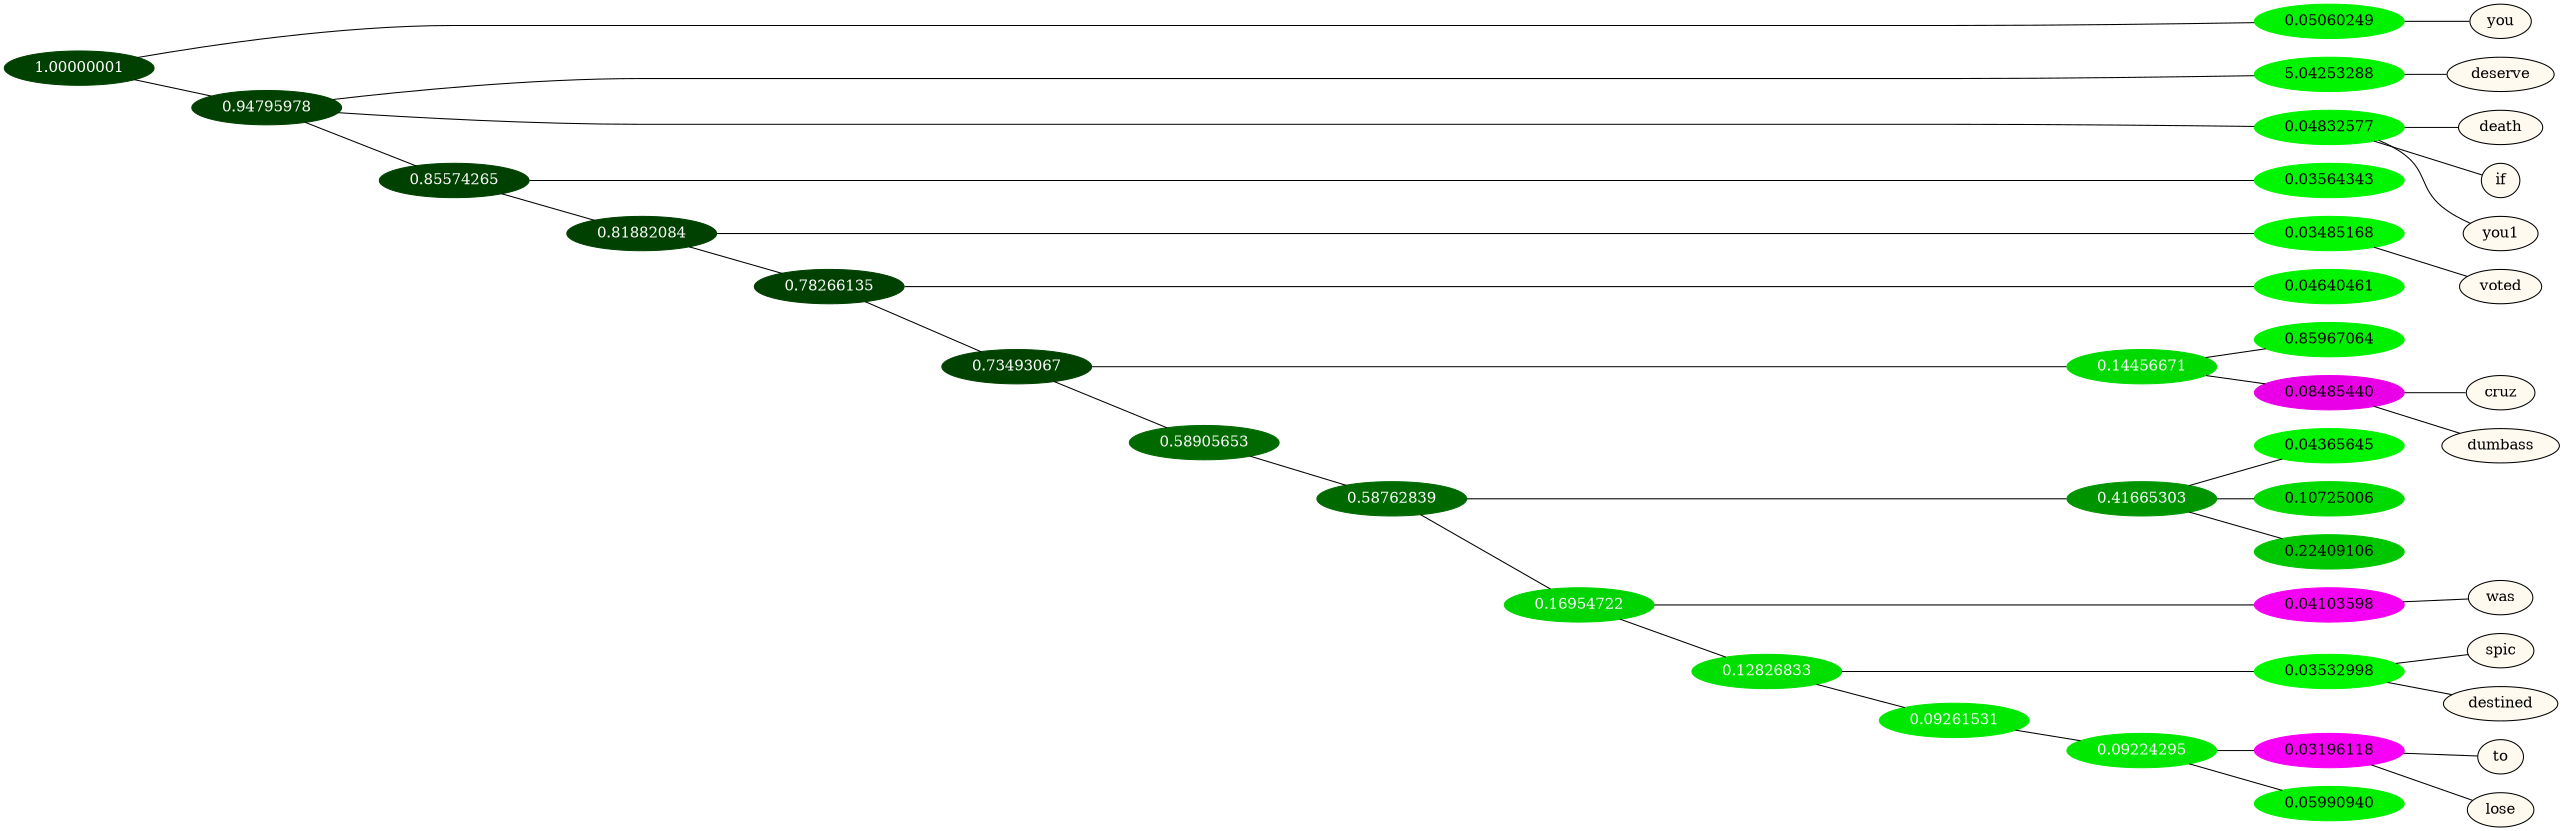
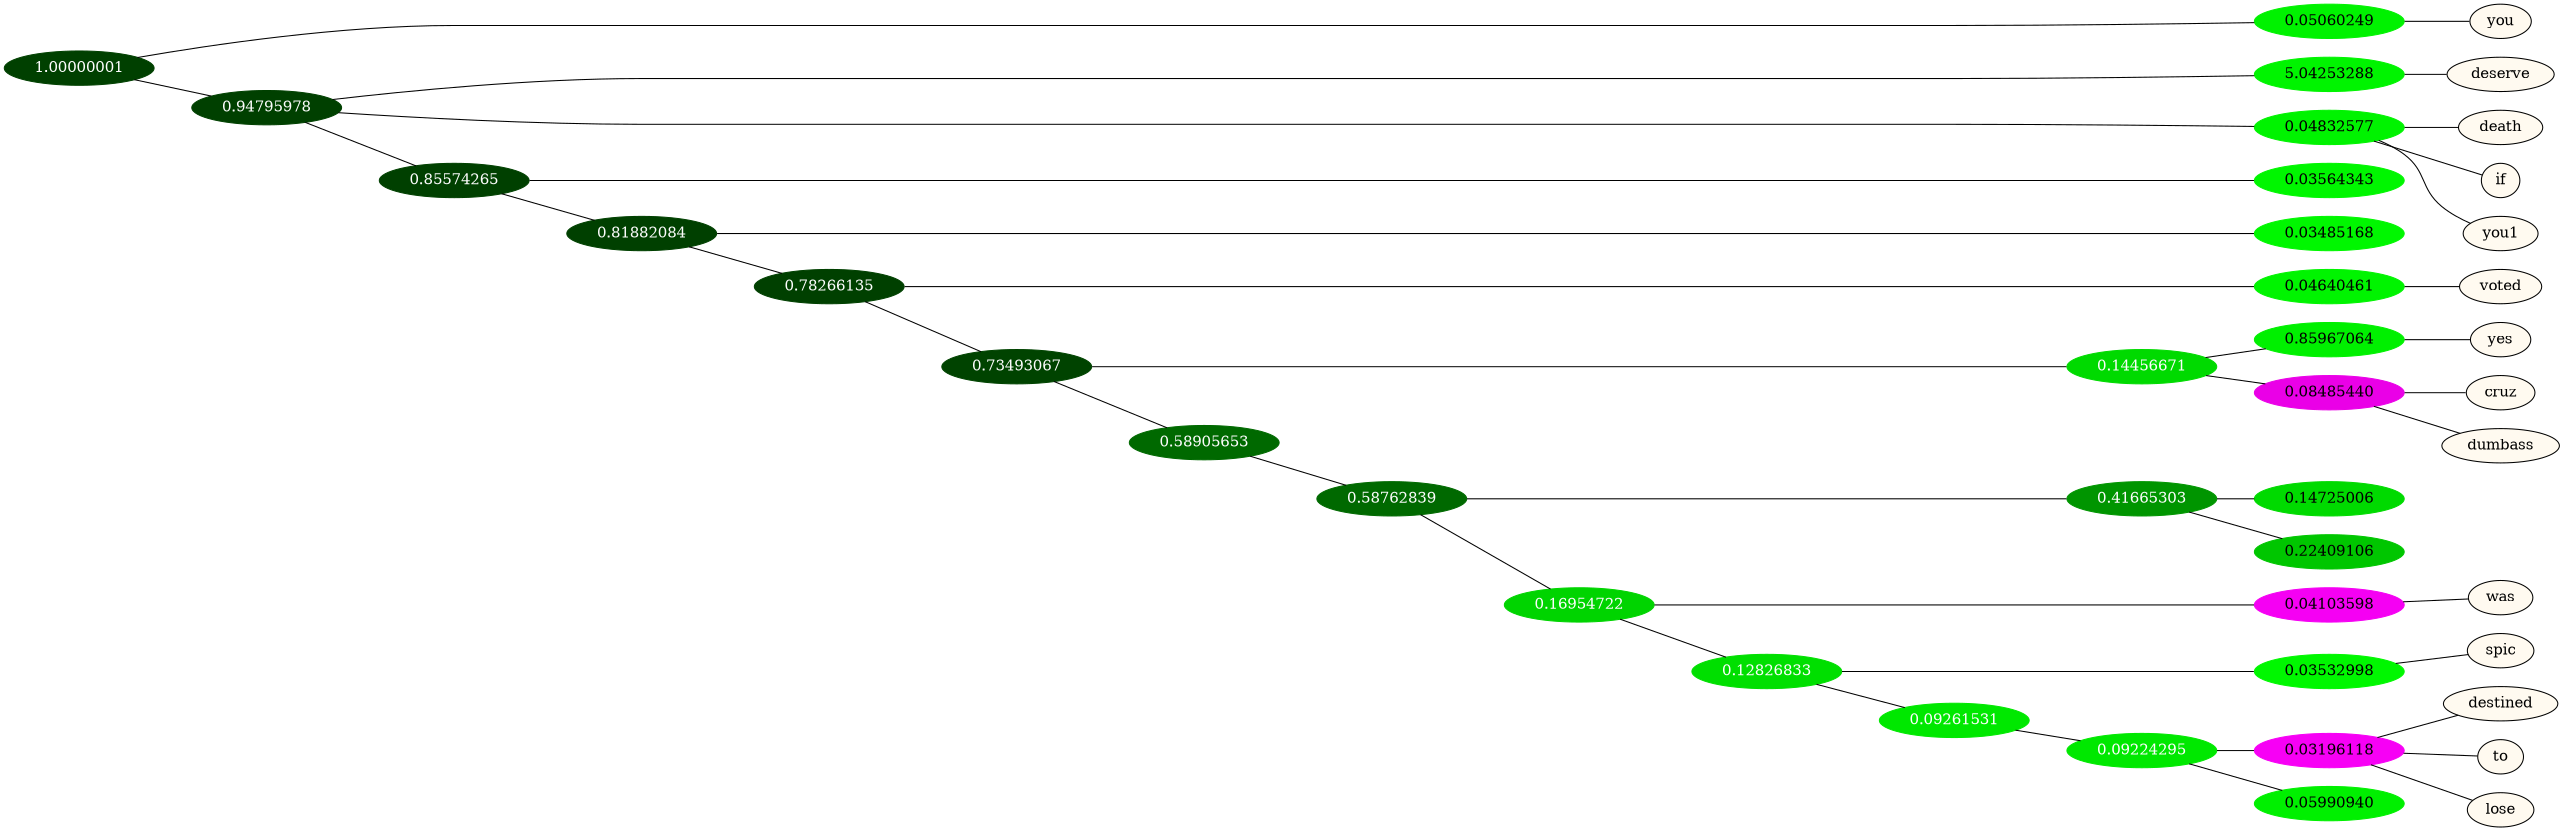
(2421, 262) -> (2432, 287)
none -> (2501, 340)
(2329, 446) -> none
(2329, 499) -> (2329, 499)
(2420, 688) -> (2418, 726)
